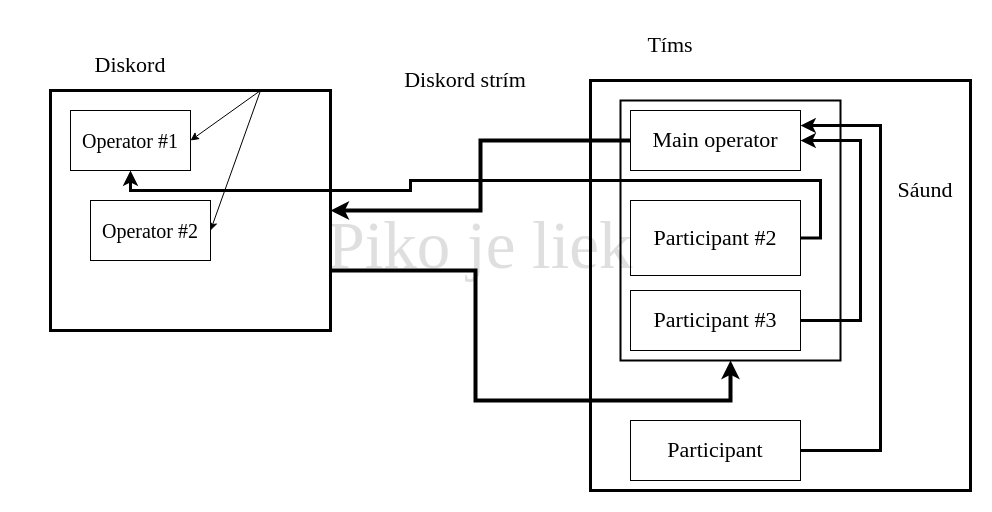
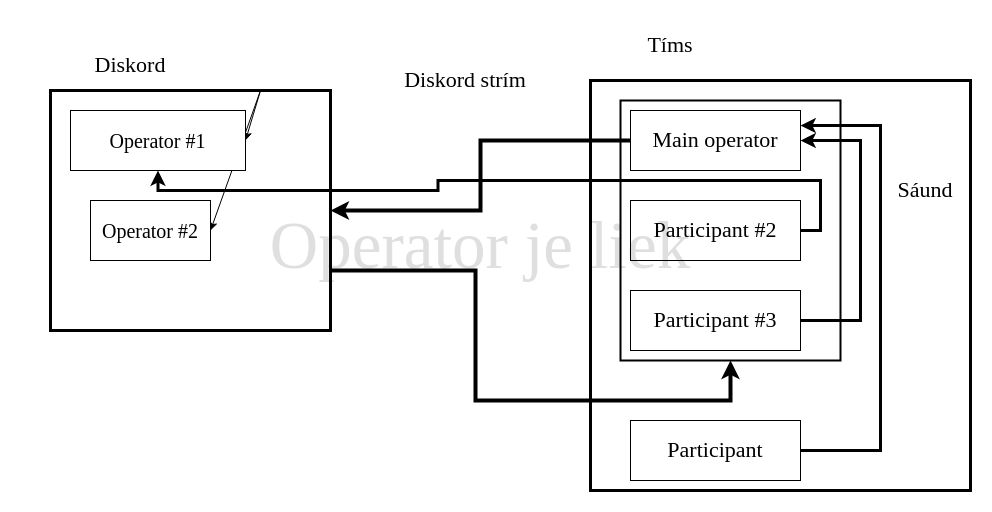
(131, 141) -> (158, 141)
(716, 238) -> (716, 231)
(481, 246) -> (481, 246)
